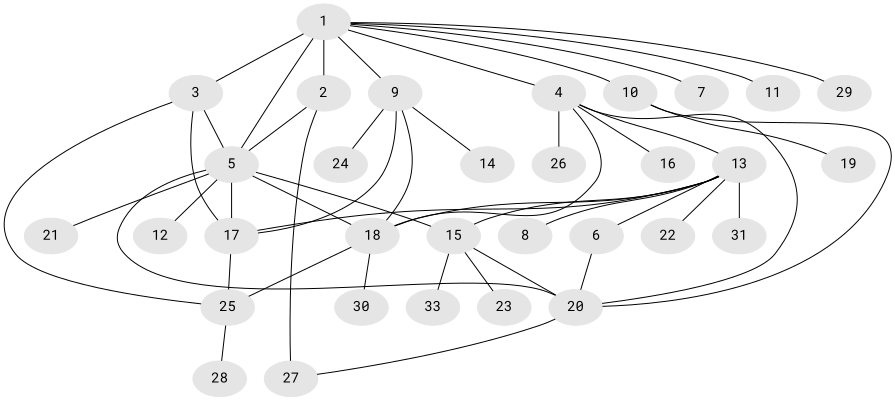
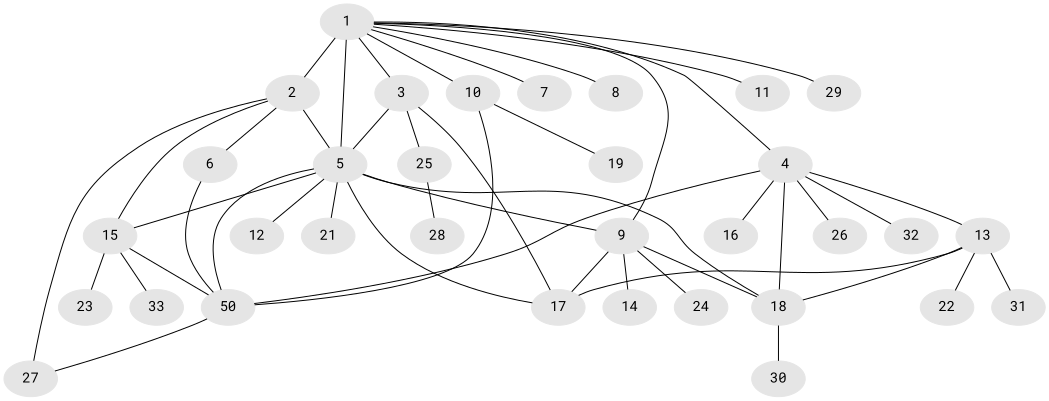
(597, 200) -> (180, 143)
(632, 200) -> (486, 49)
(668, 200) -> (251, 129)
none -> (479, 205)
none -> (911, 236)
(230, 272) -> none
(300, 272) -> none
(576, 307) -> (228, 307)
